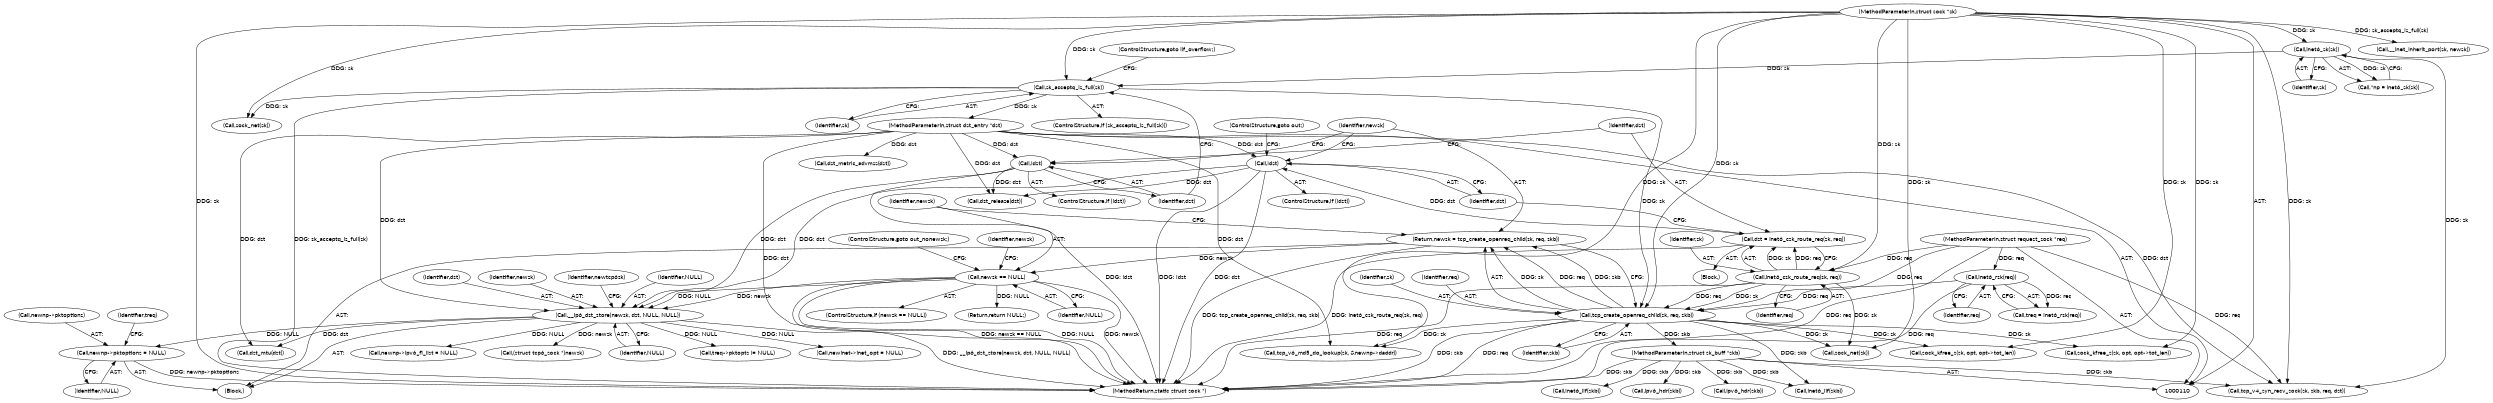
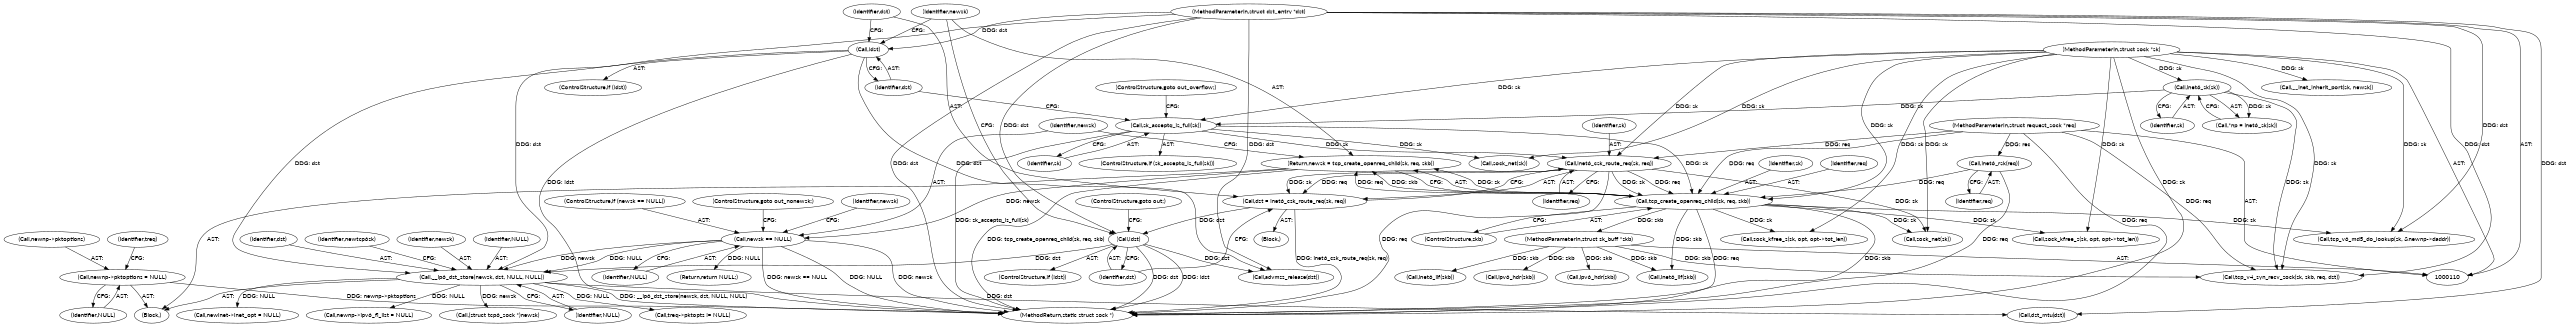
(2392, 31) -> (2293, 69)
(1167, 50) -> (1166, 88)
(1010, 106) -> (1382, 151)
(853, 164) -> none
(995, 201) -> (1286, 277)
(940, 295) -> (688, 220)
(2047, 315) -> none
(346, 325) -> none
(1541, 353) -> (1454, 239)
(1435, 384) -> none
